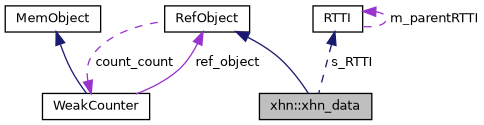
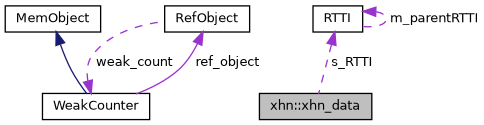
(282, 61) -> none
(133, 63) -> (133, 63)
(325, 69) -> (325, 69)
